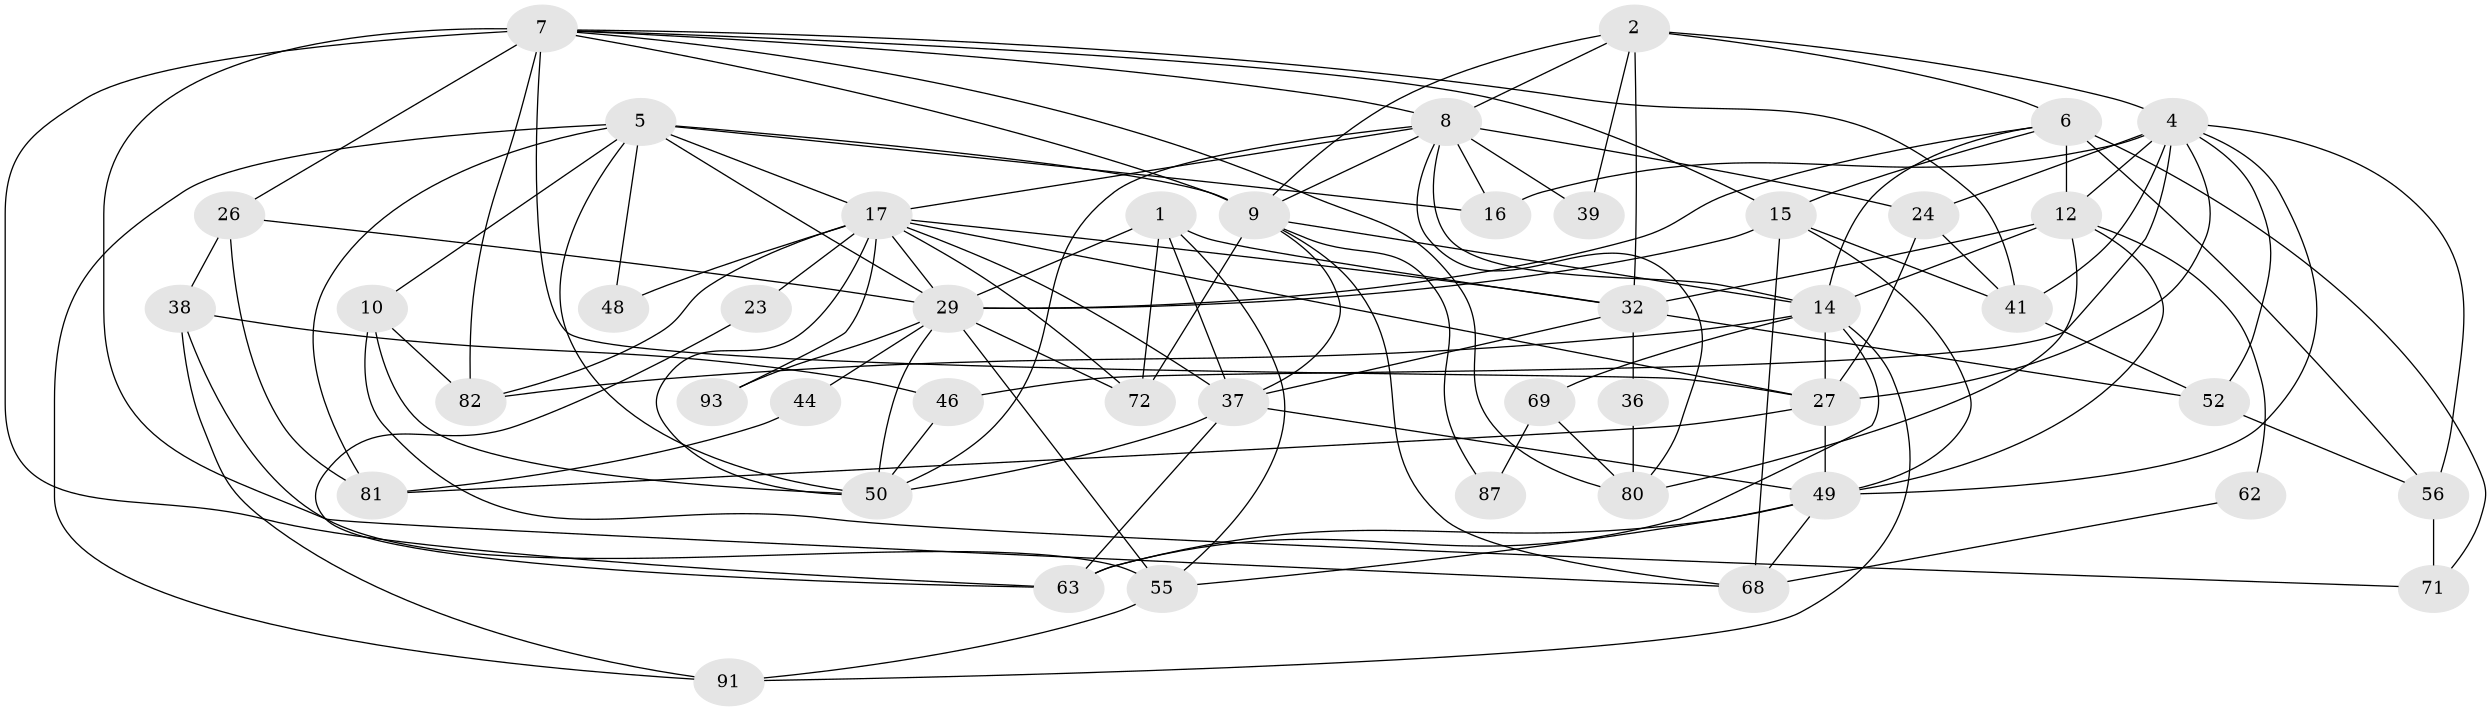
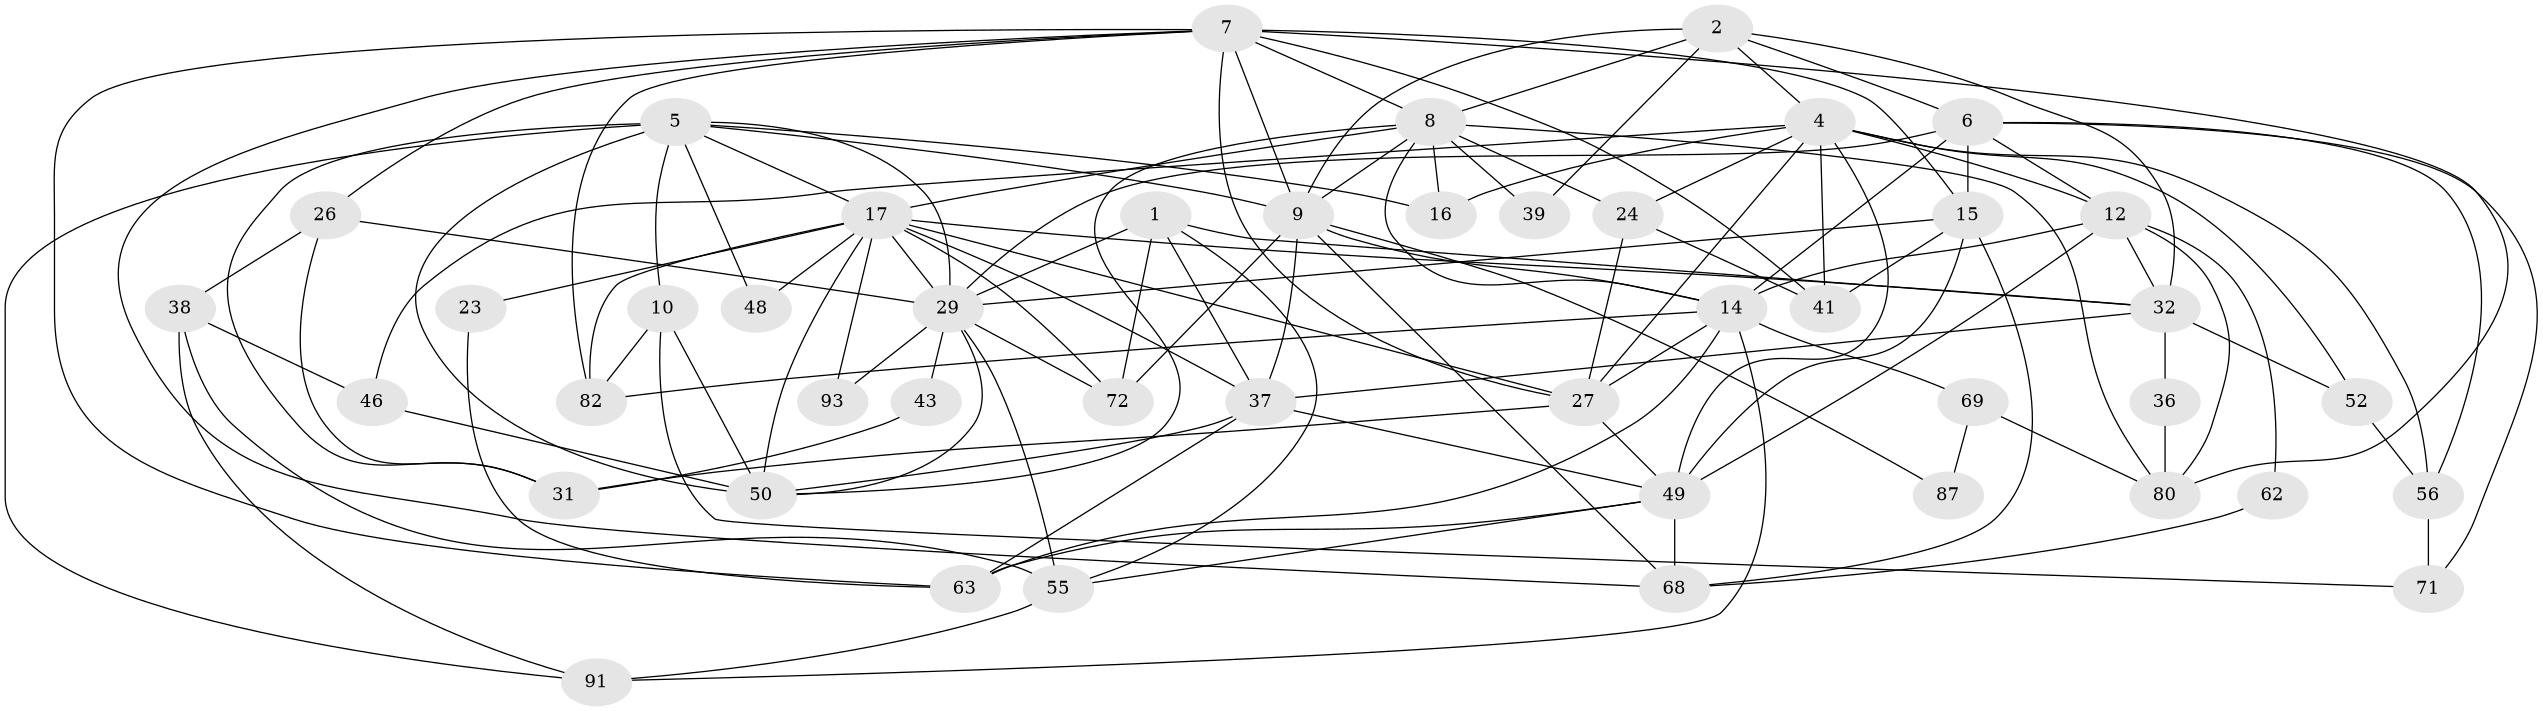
(2116, 355) -> none
(806, 402) -> (926, 402)
(372, 496) -> (564, 496)
